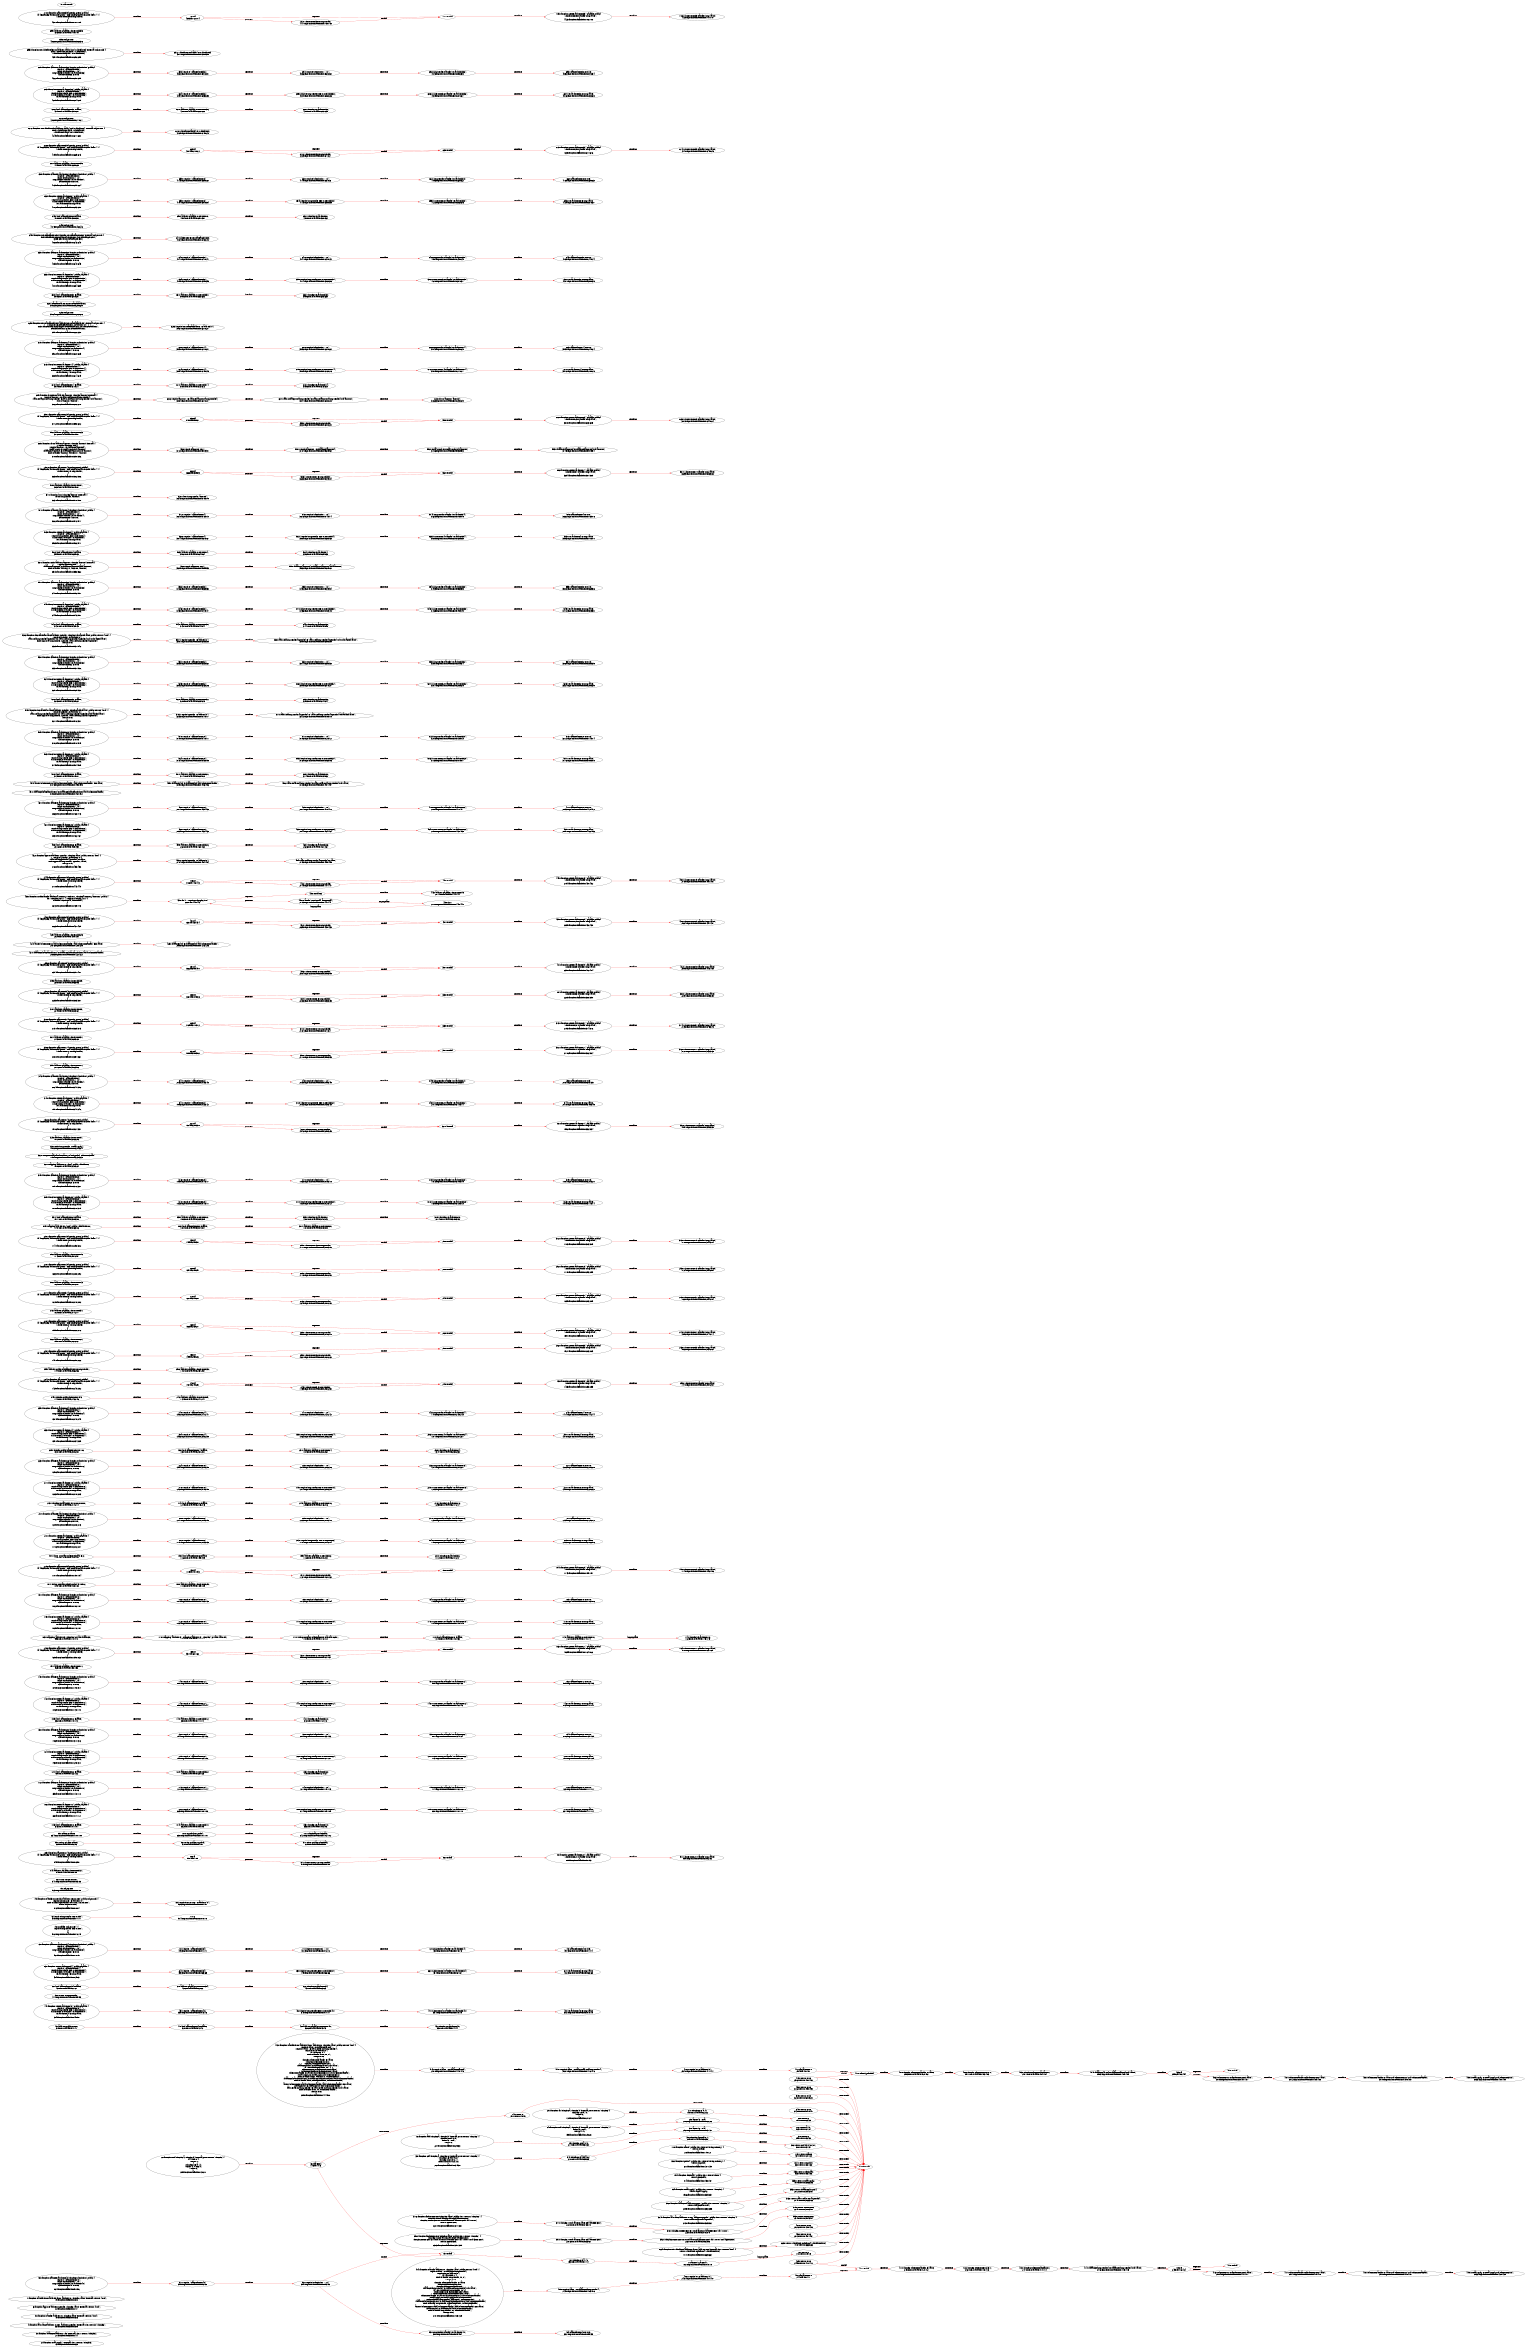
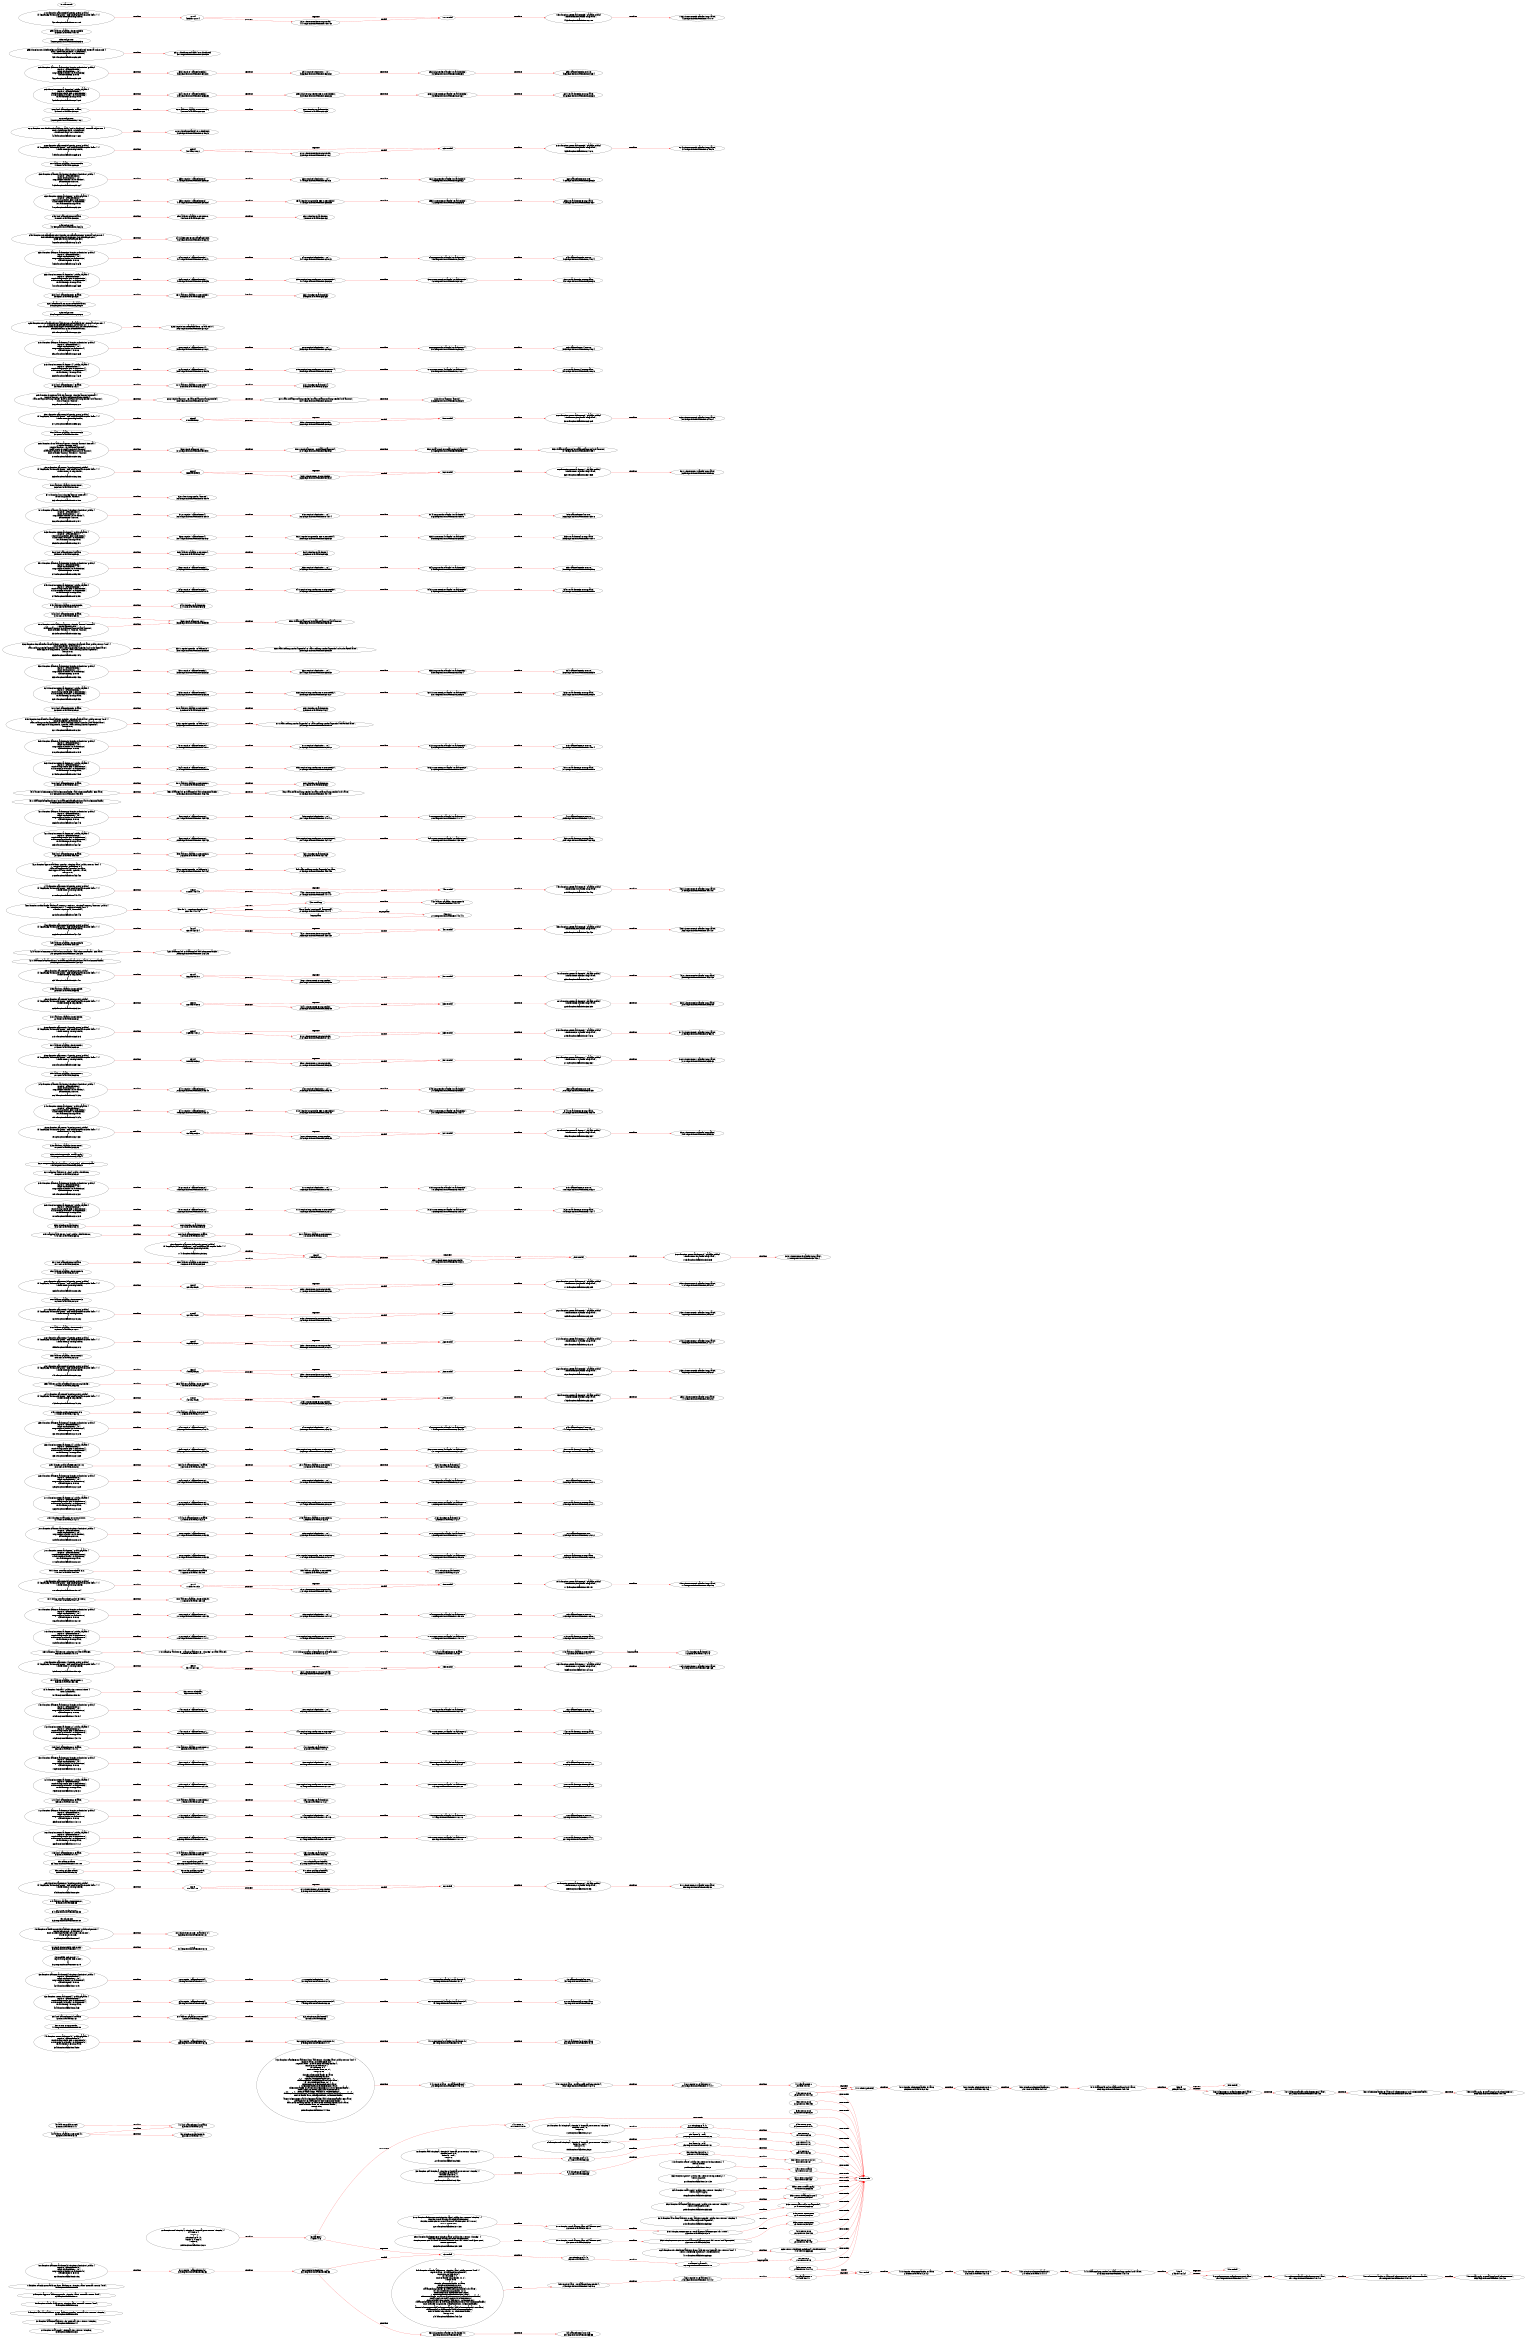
(128, 625) -> (128, 619)
(447, 1126) -> (447, 1133)
(256, 1218) -> (259, 1260)
(253, 2027) -> (130, 2130)
(836, 2170) -> none
